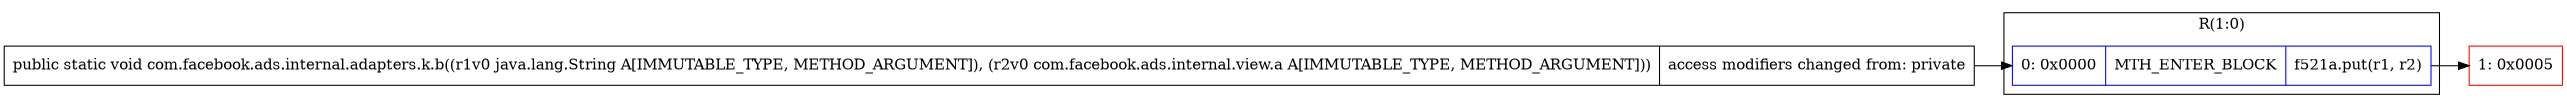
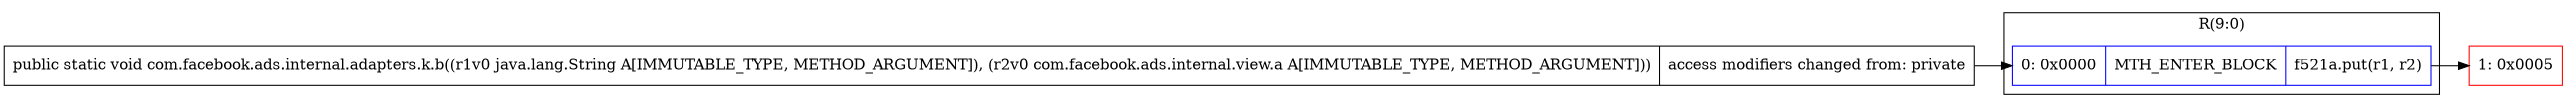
(2222, 25) -> (2222, 25)
